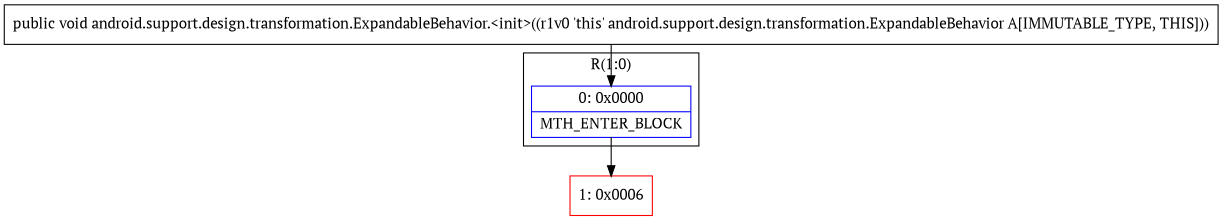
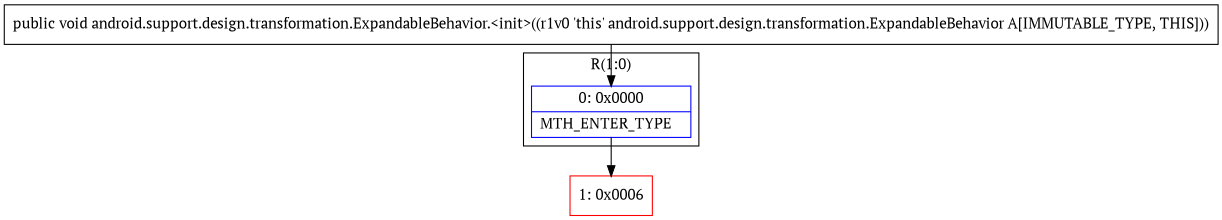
(611, 124) -> (606, 124)
